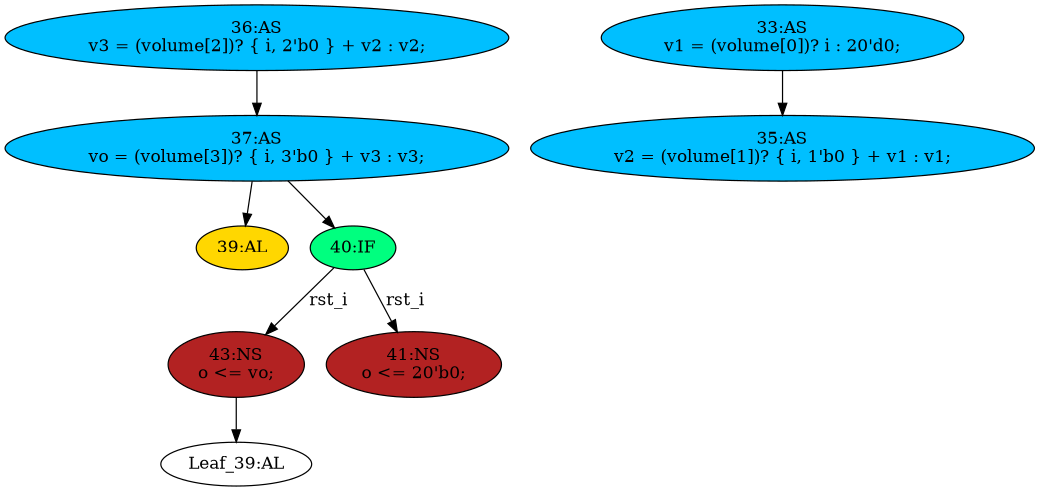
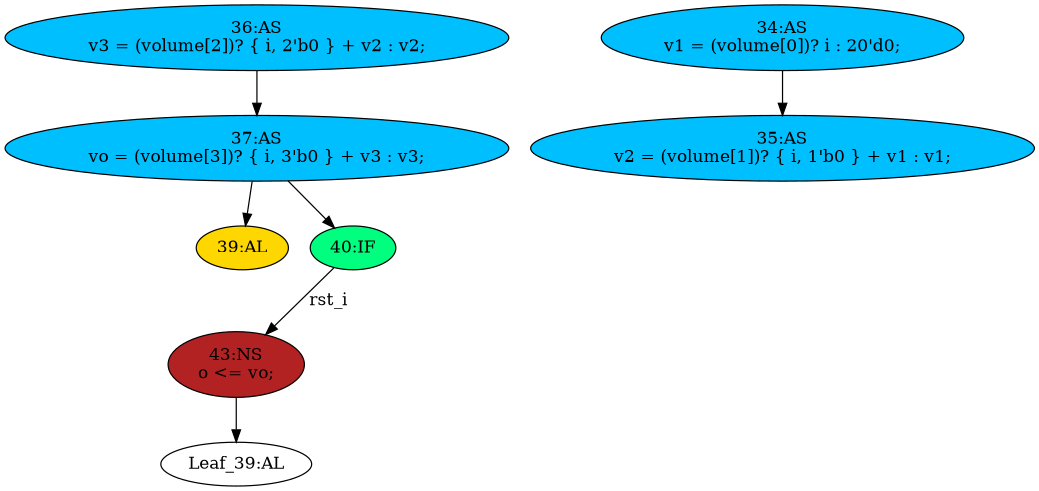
(783, 38) -> (783, 38)
(414, 365) -> none
